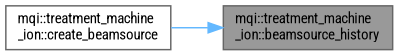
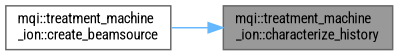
(308, 28) -> (308, 28)
